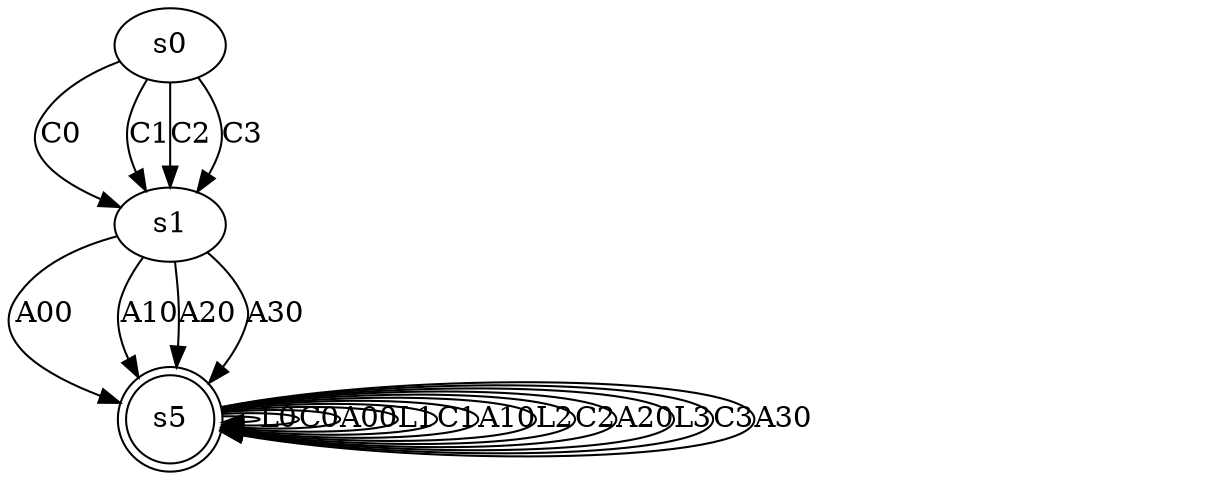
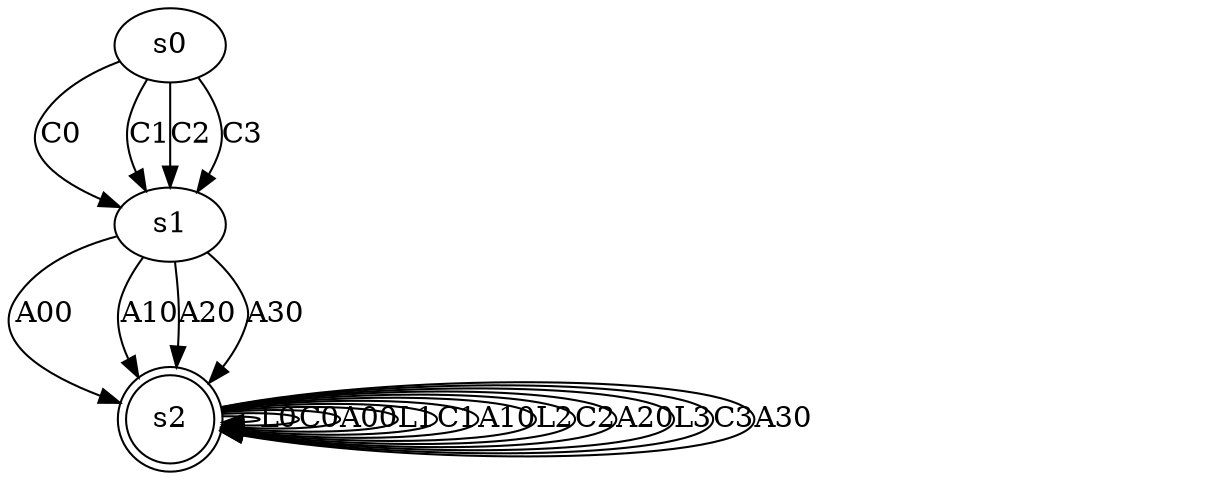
(170, 419) -> (170, 419)
